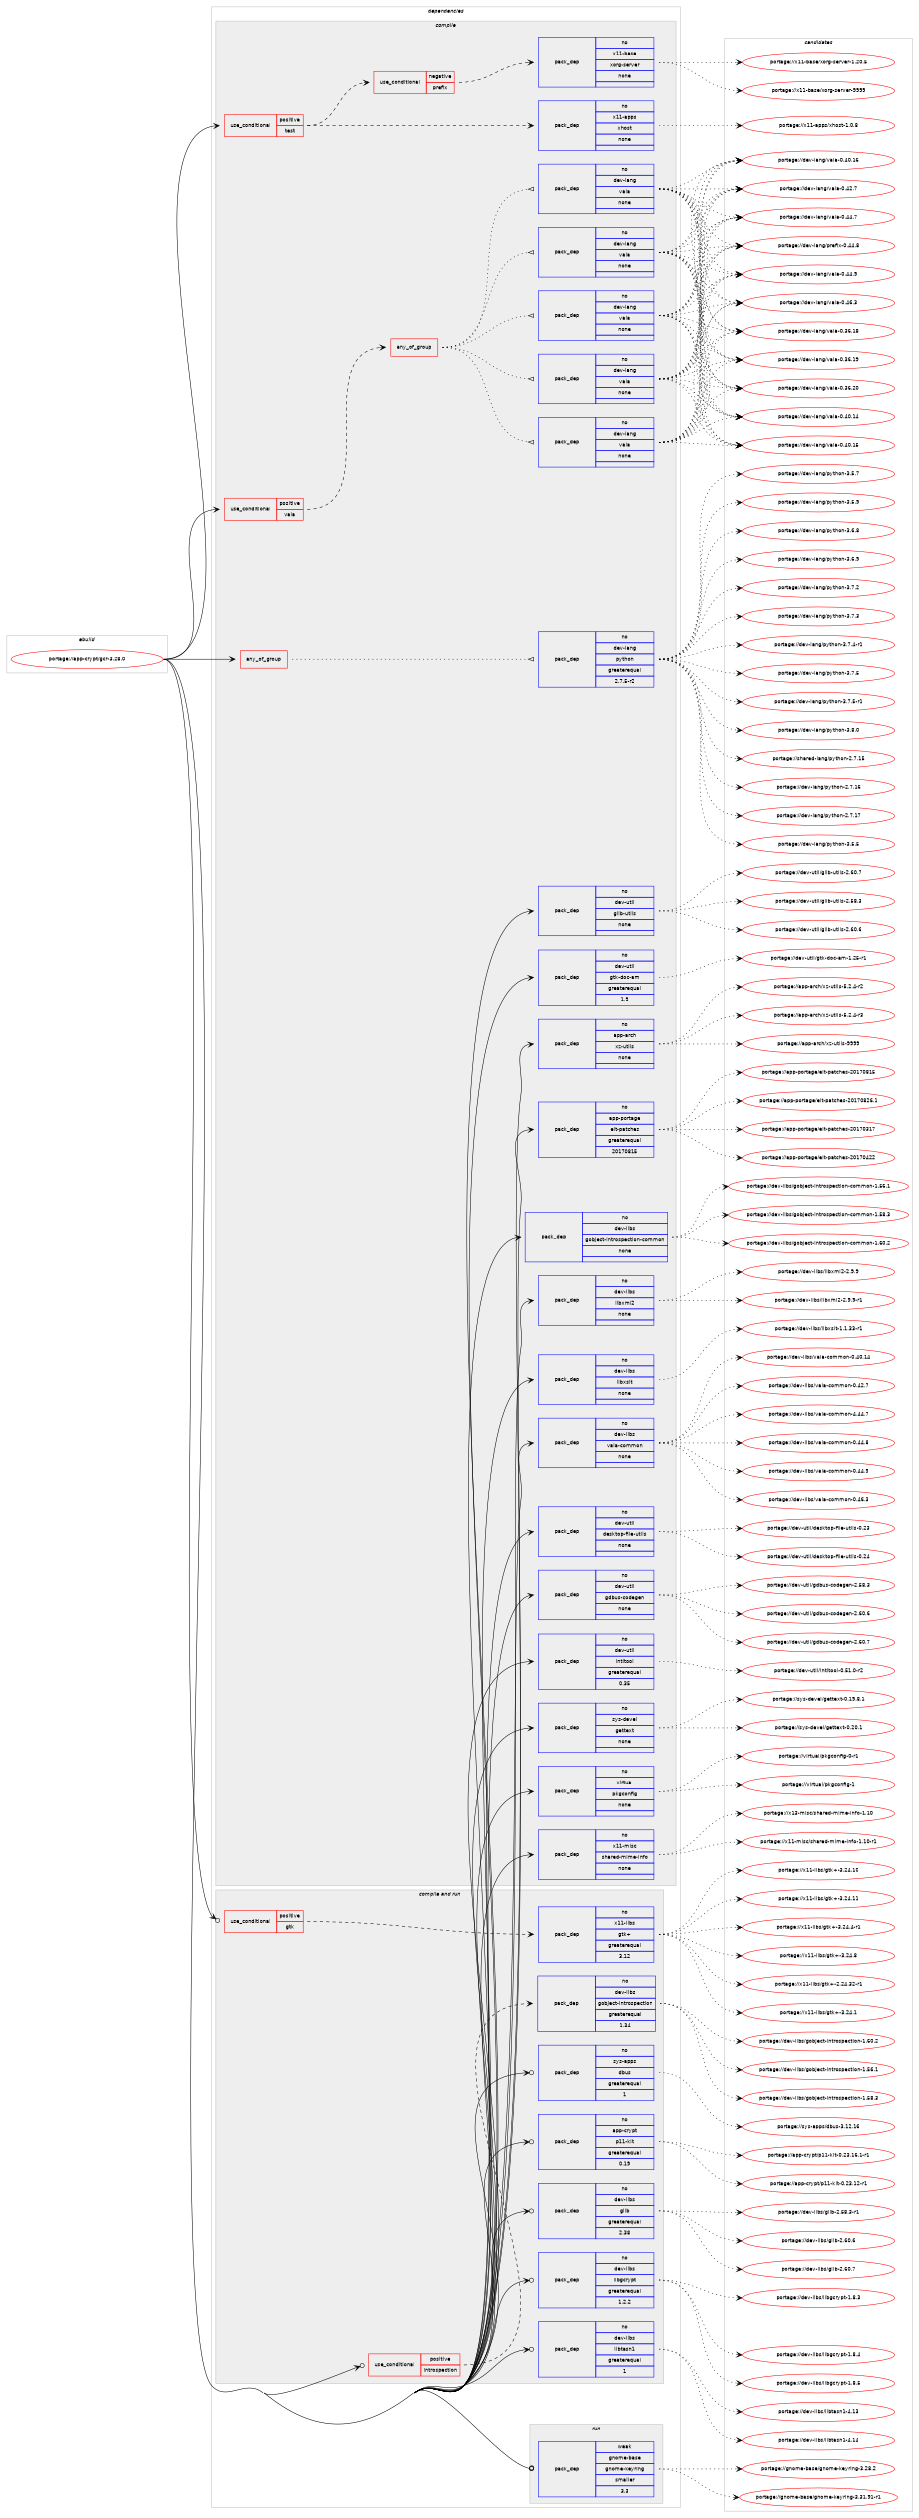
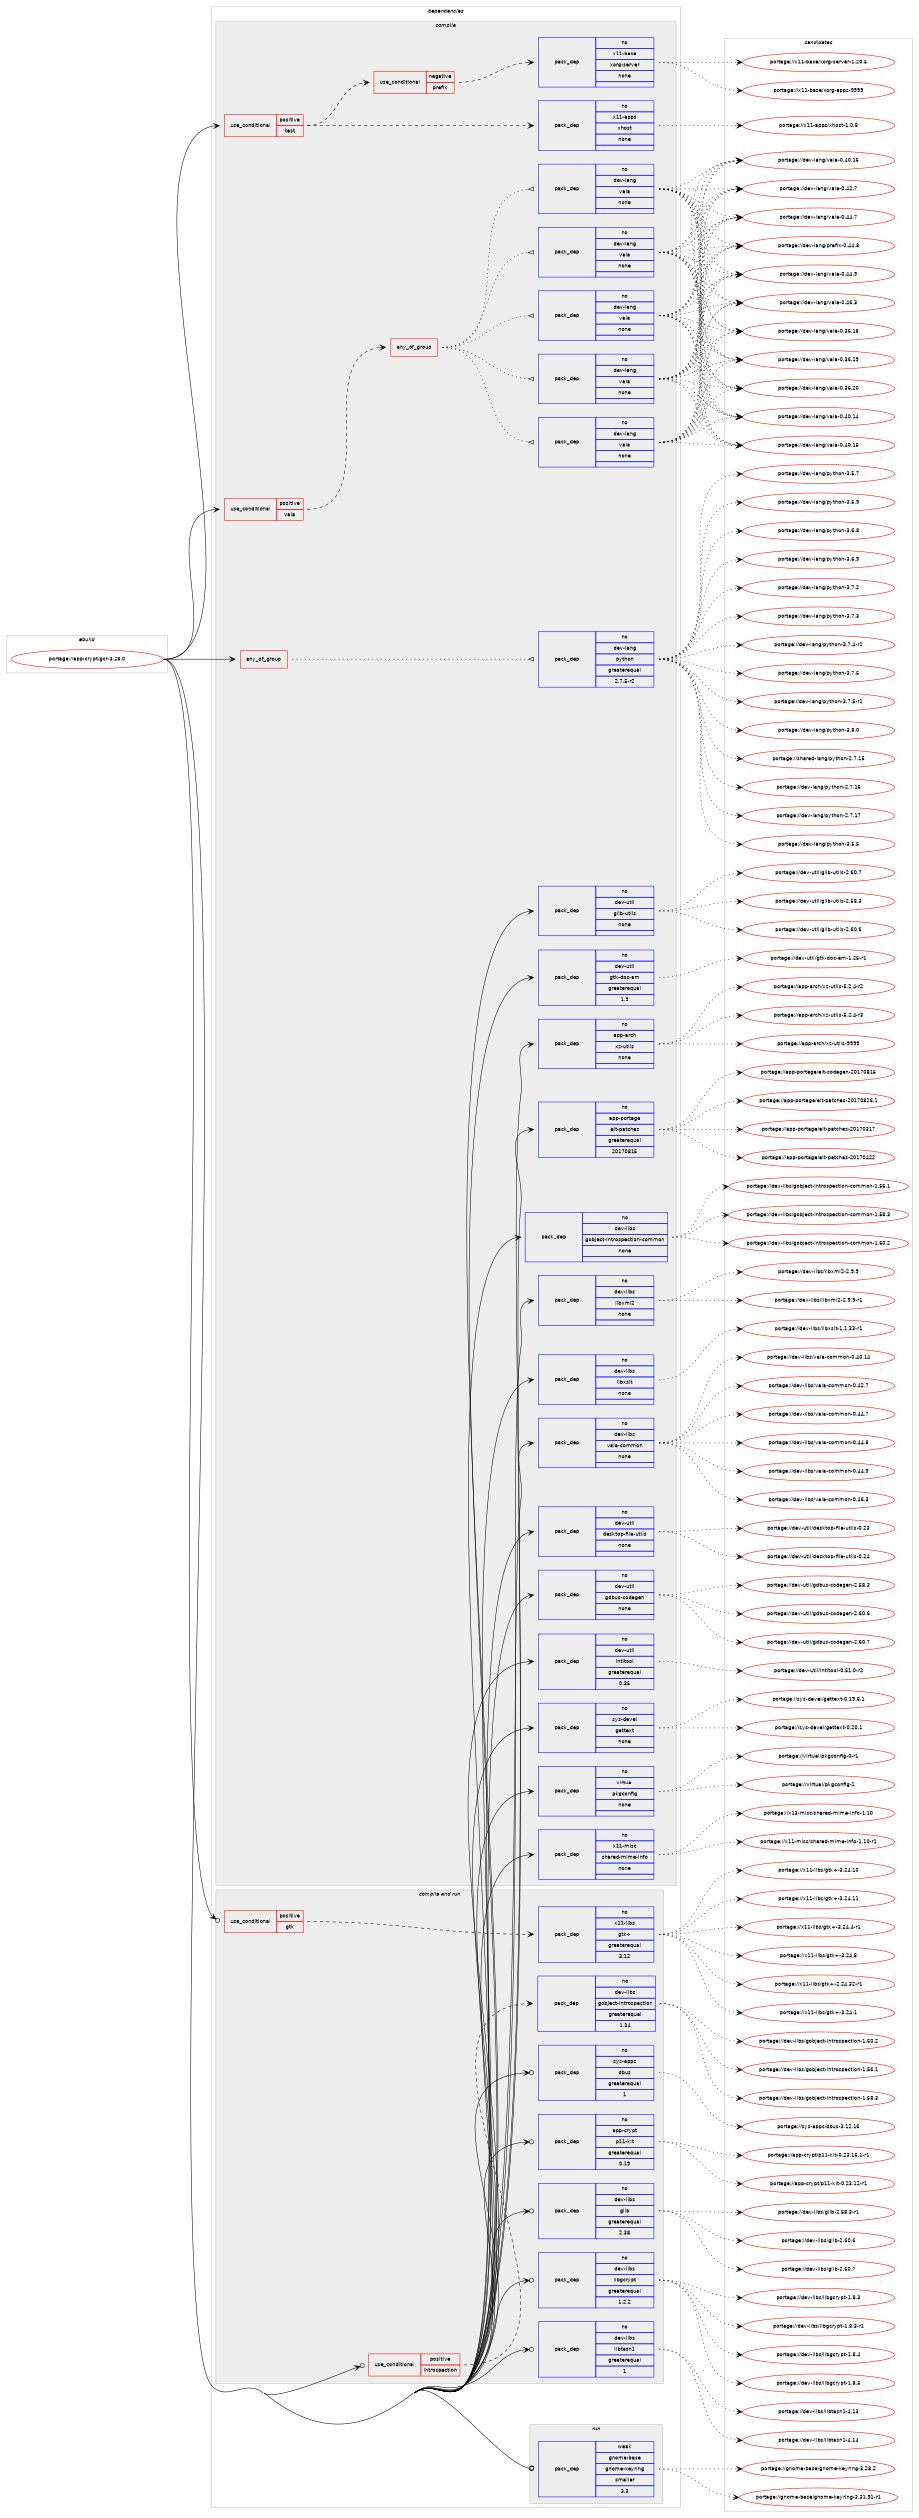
(819, 91) -> (819, 91)
(819, 1072) -> (819, 1072)
(819, 1414) -> (819, 1414)
none -> (819, 2326)
